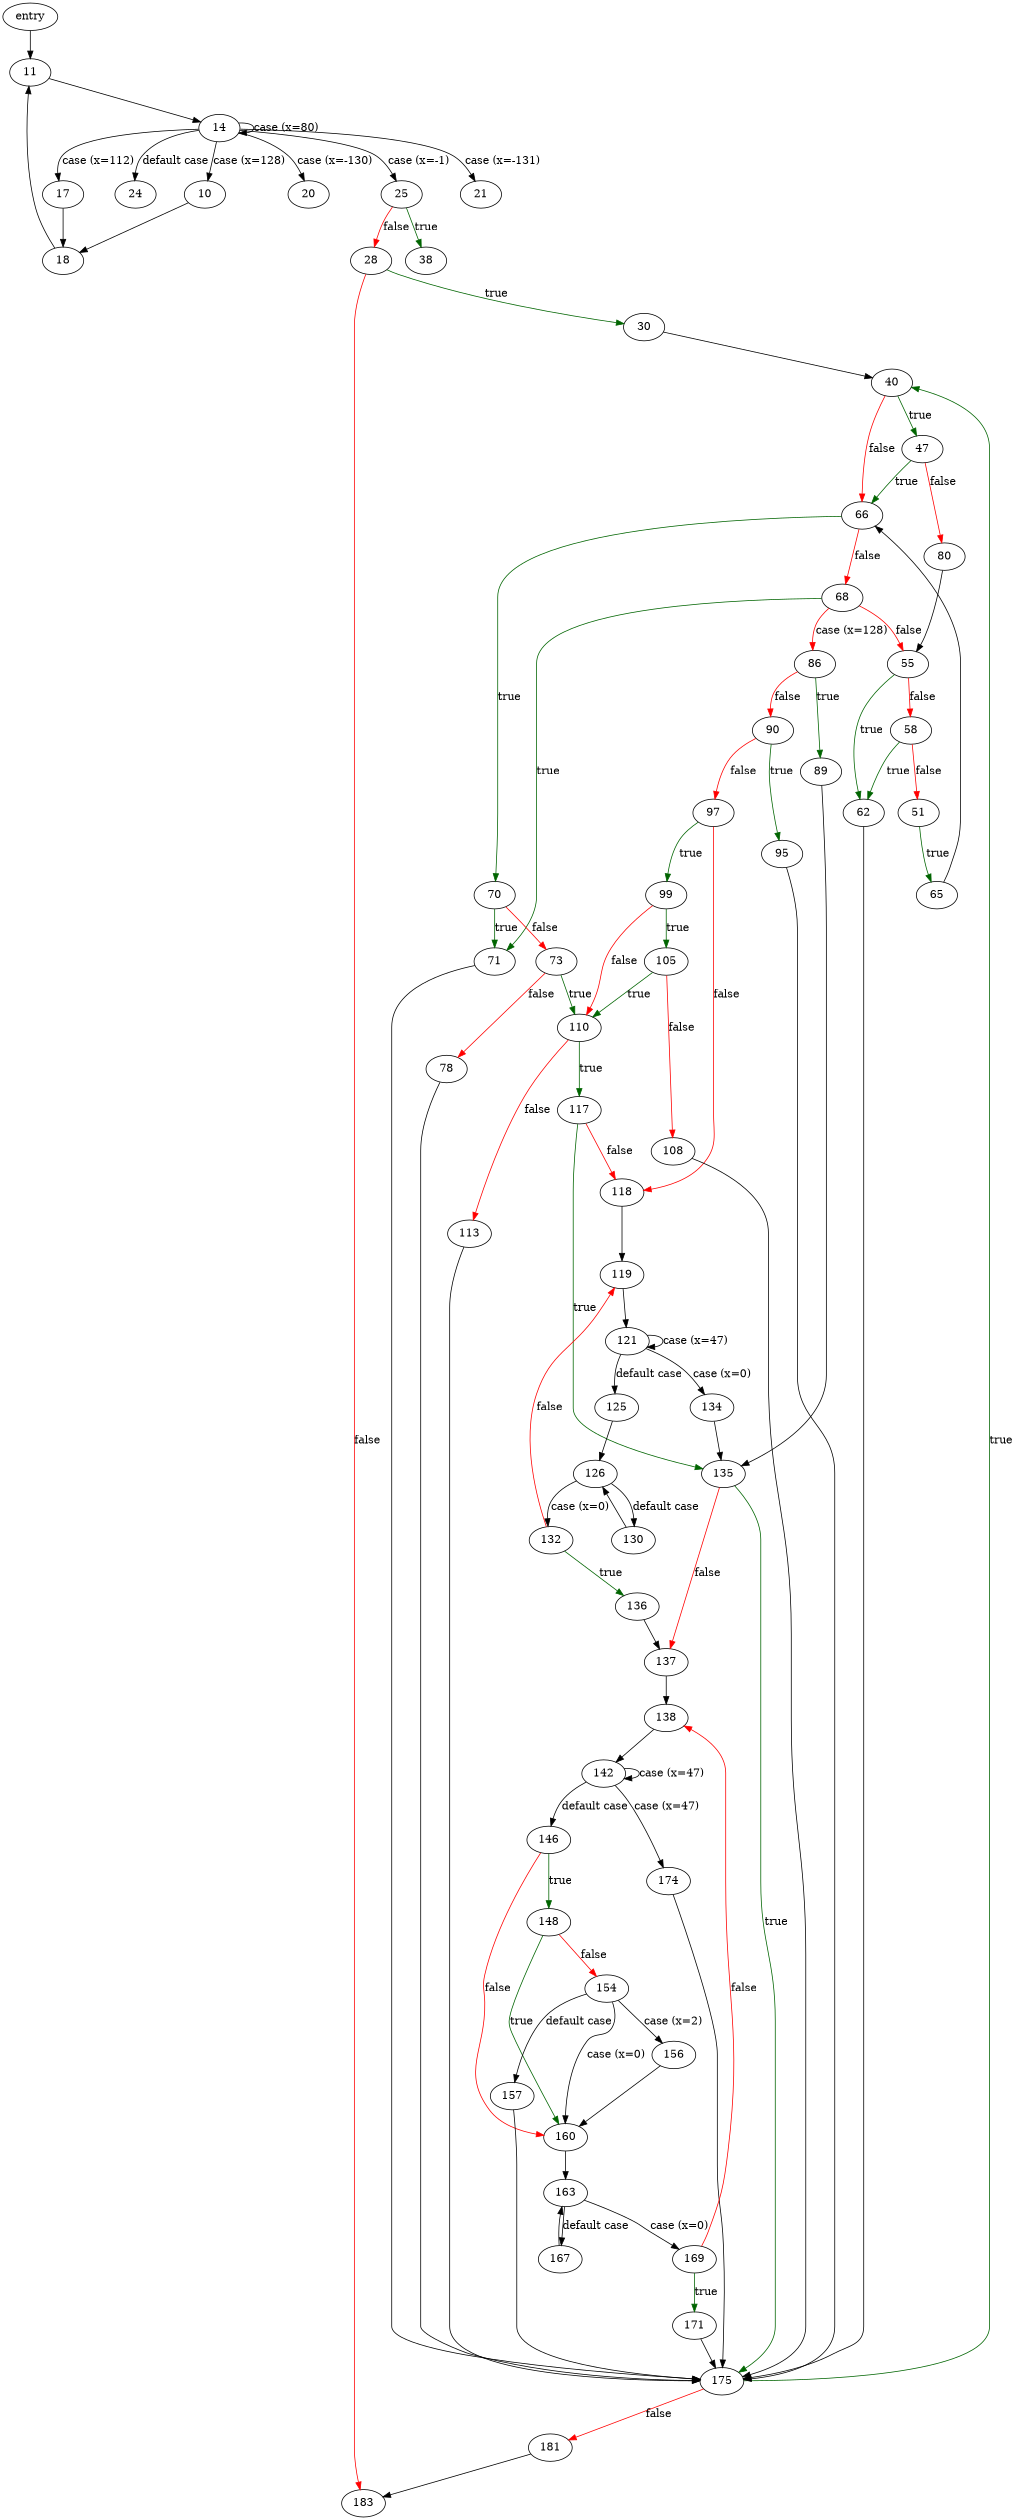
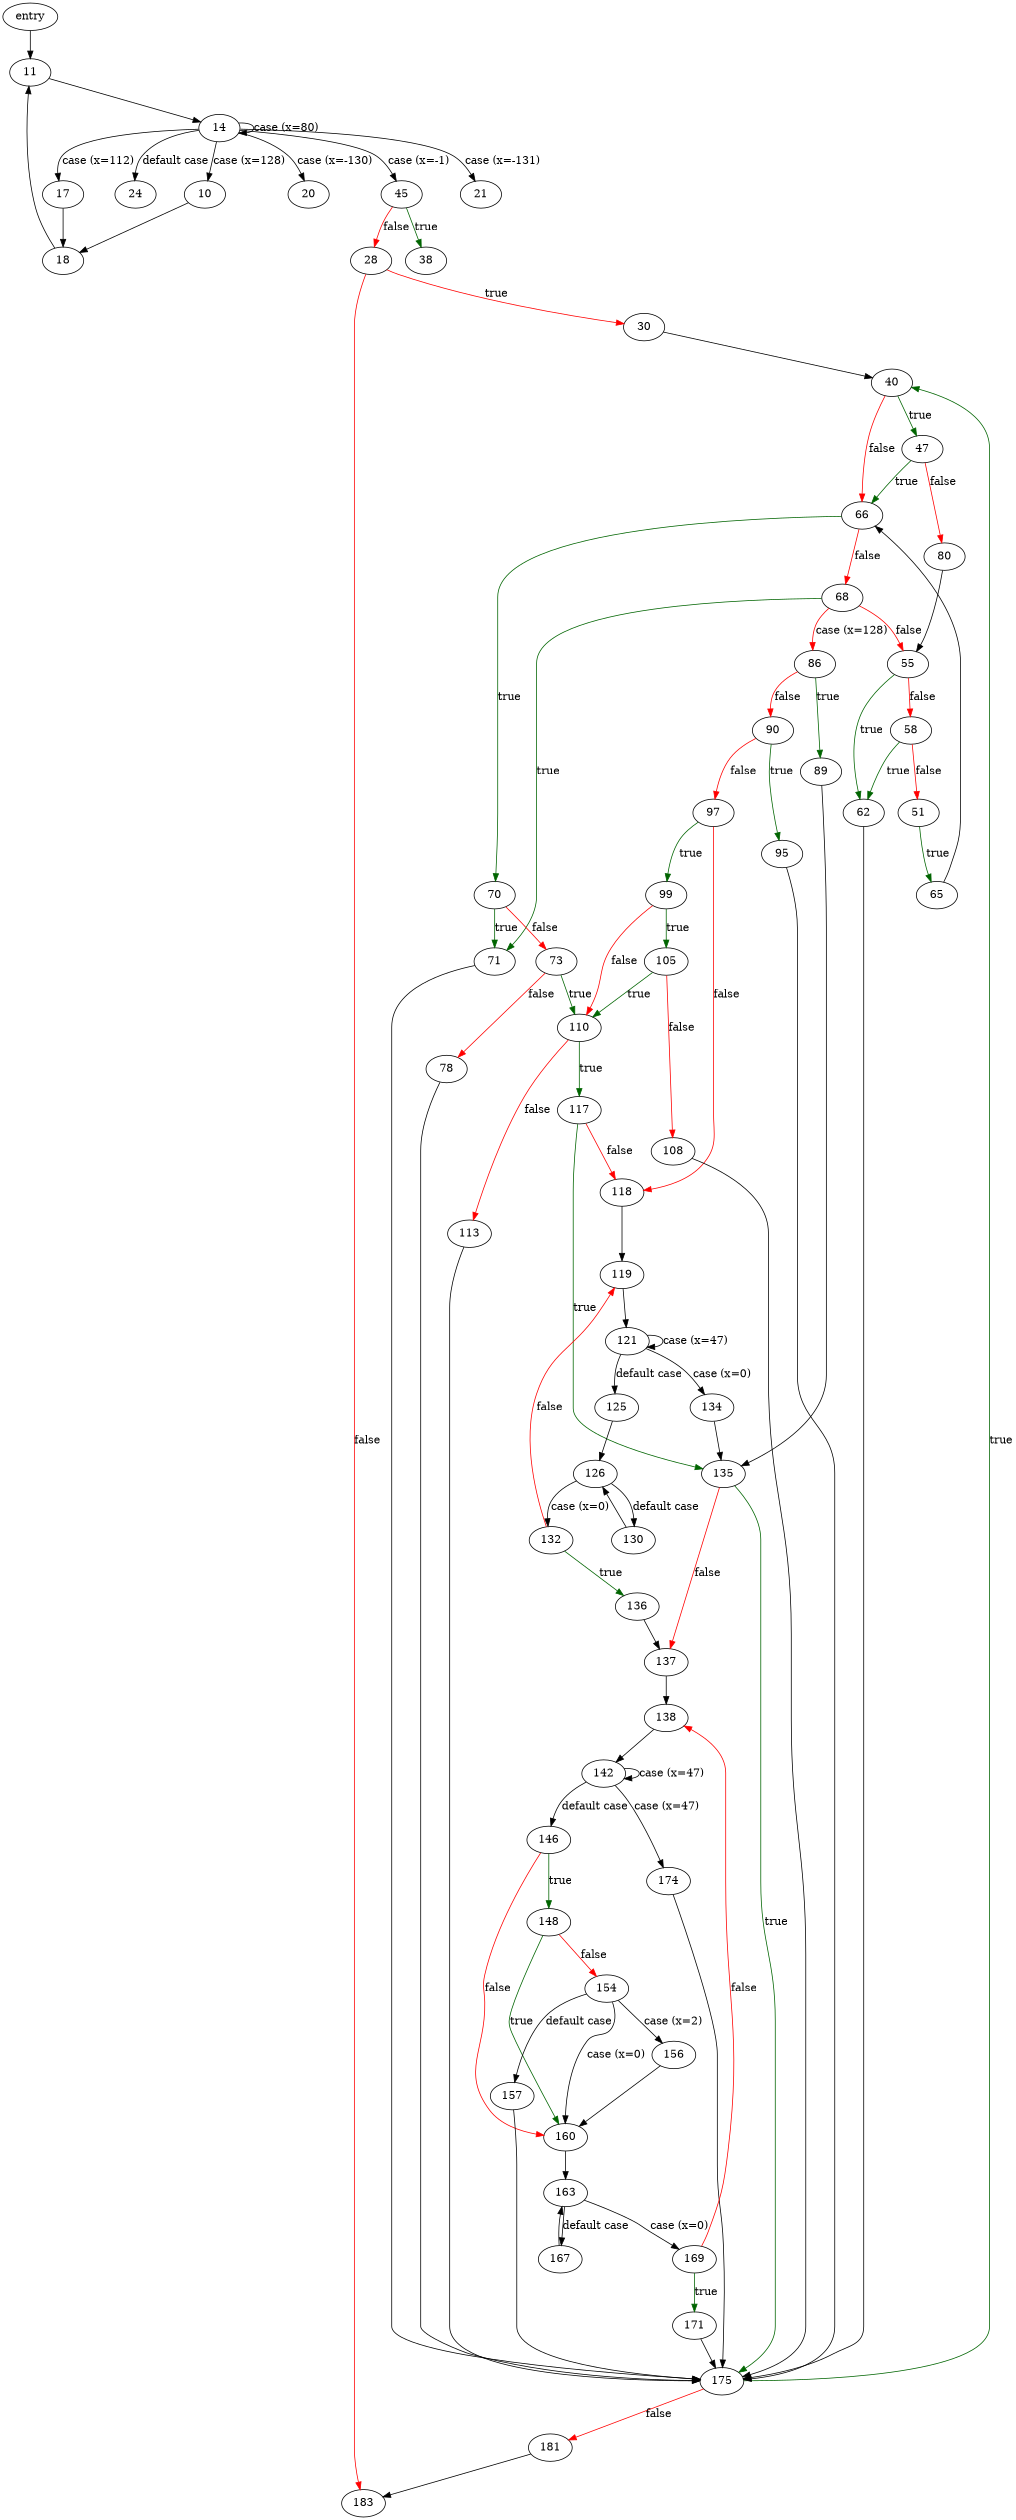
(402, 194) -> (402, 194)
(500, 302) -> (500, 302)
